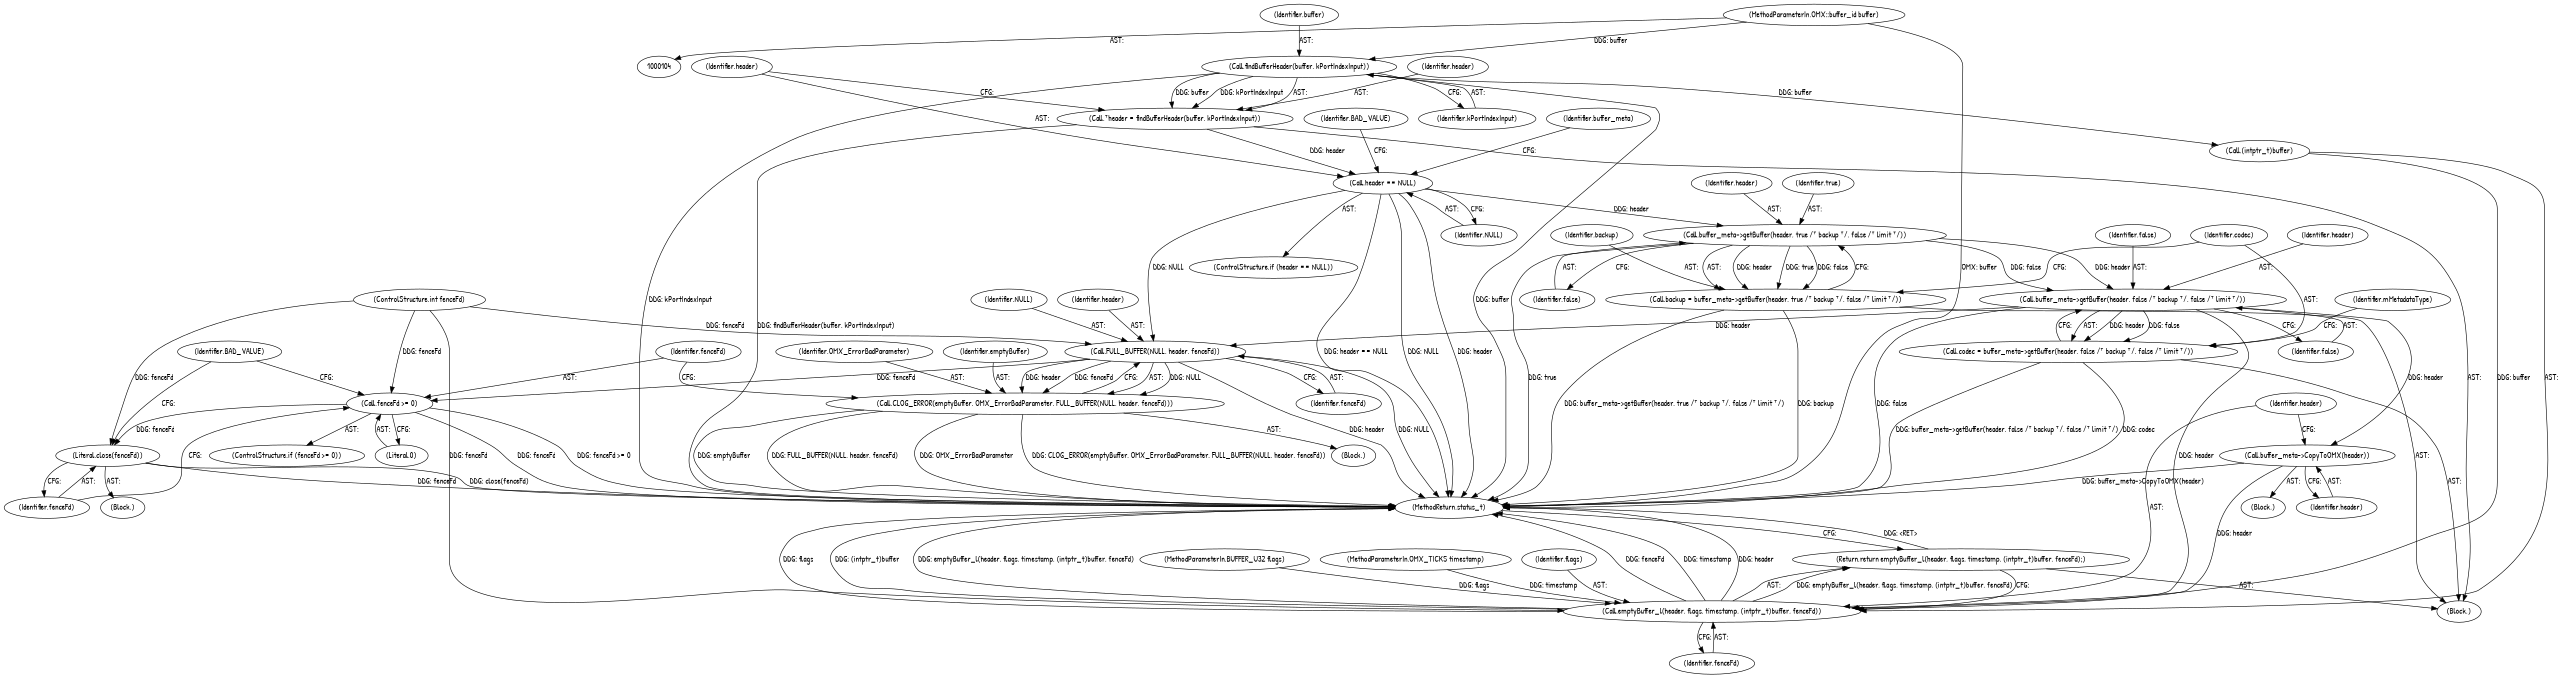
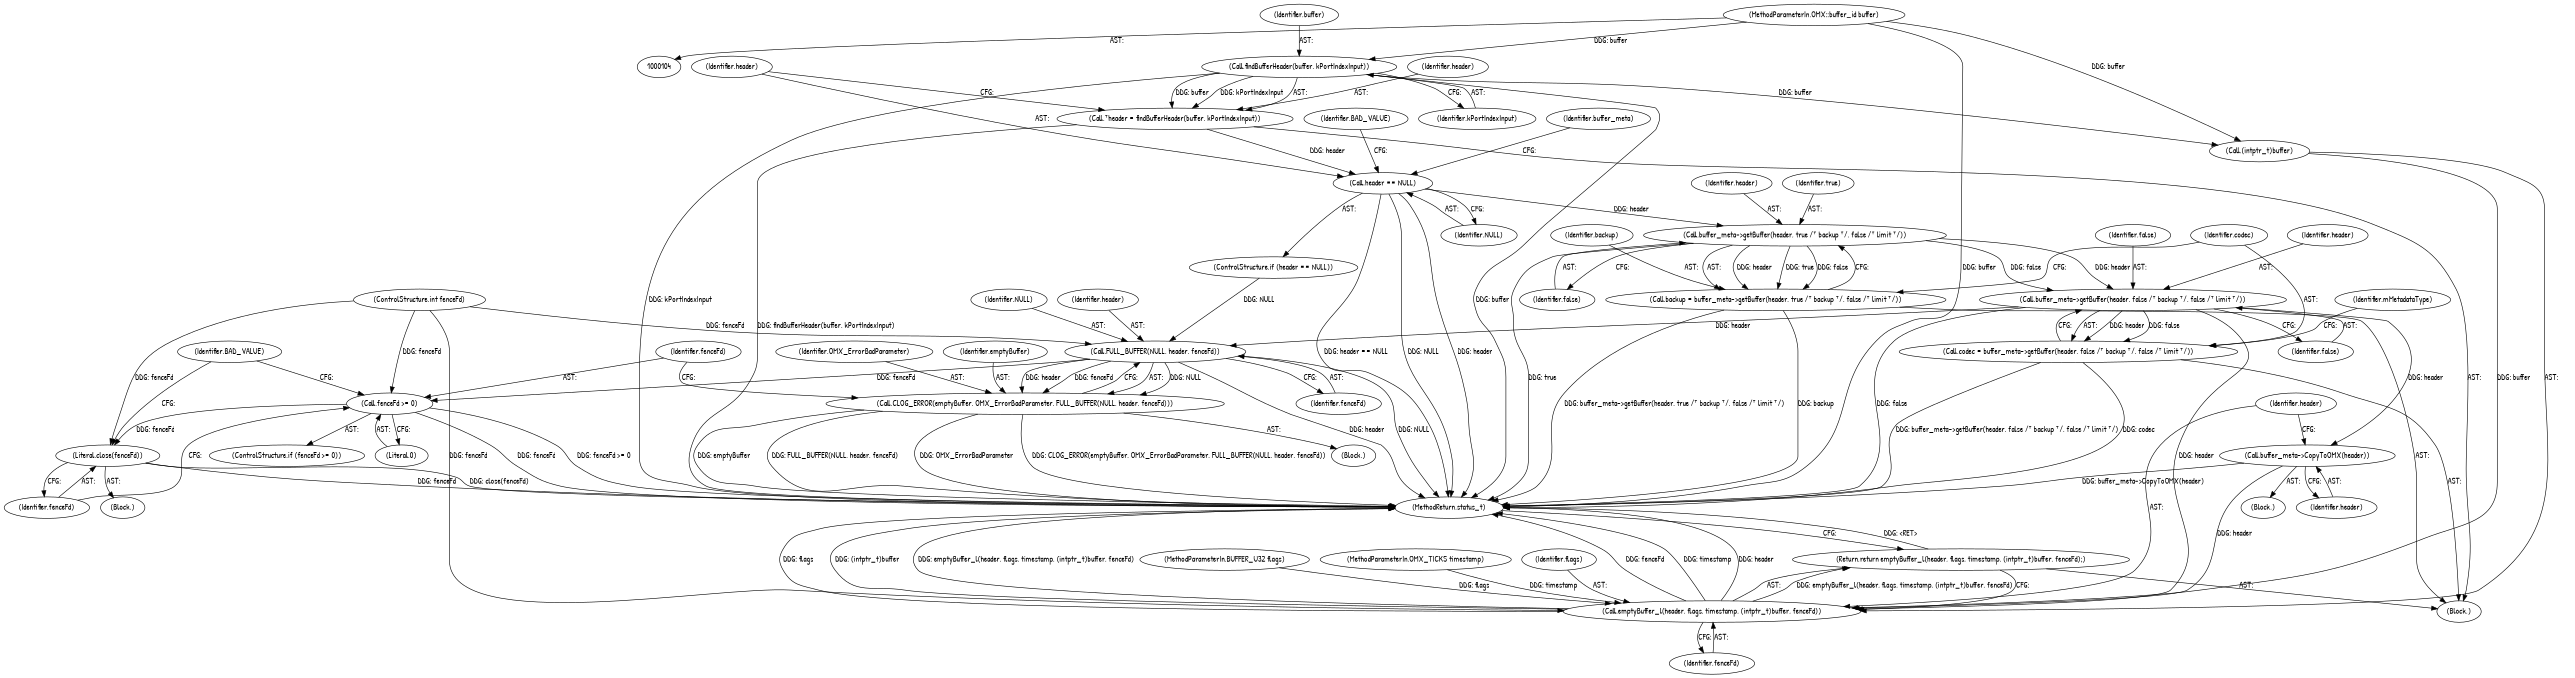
none -> (2065, 66)
(1207, 225) -> (1217, 308)
(1979, 268) -> (1979, 268)
